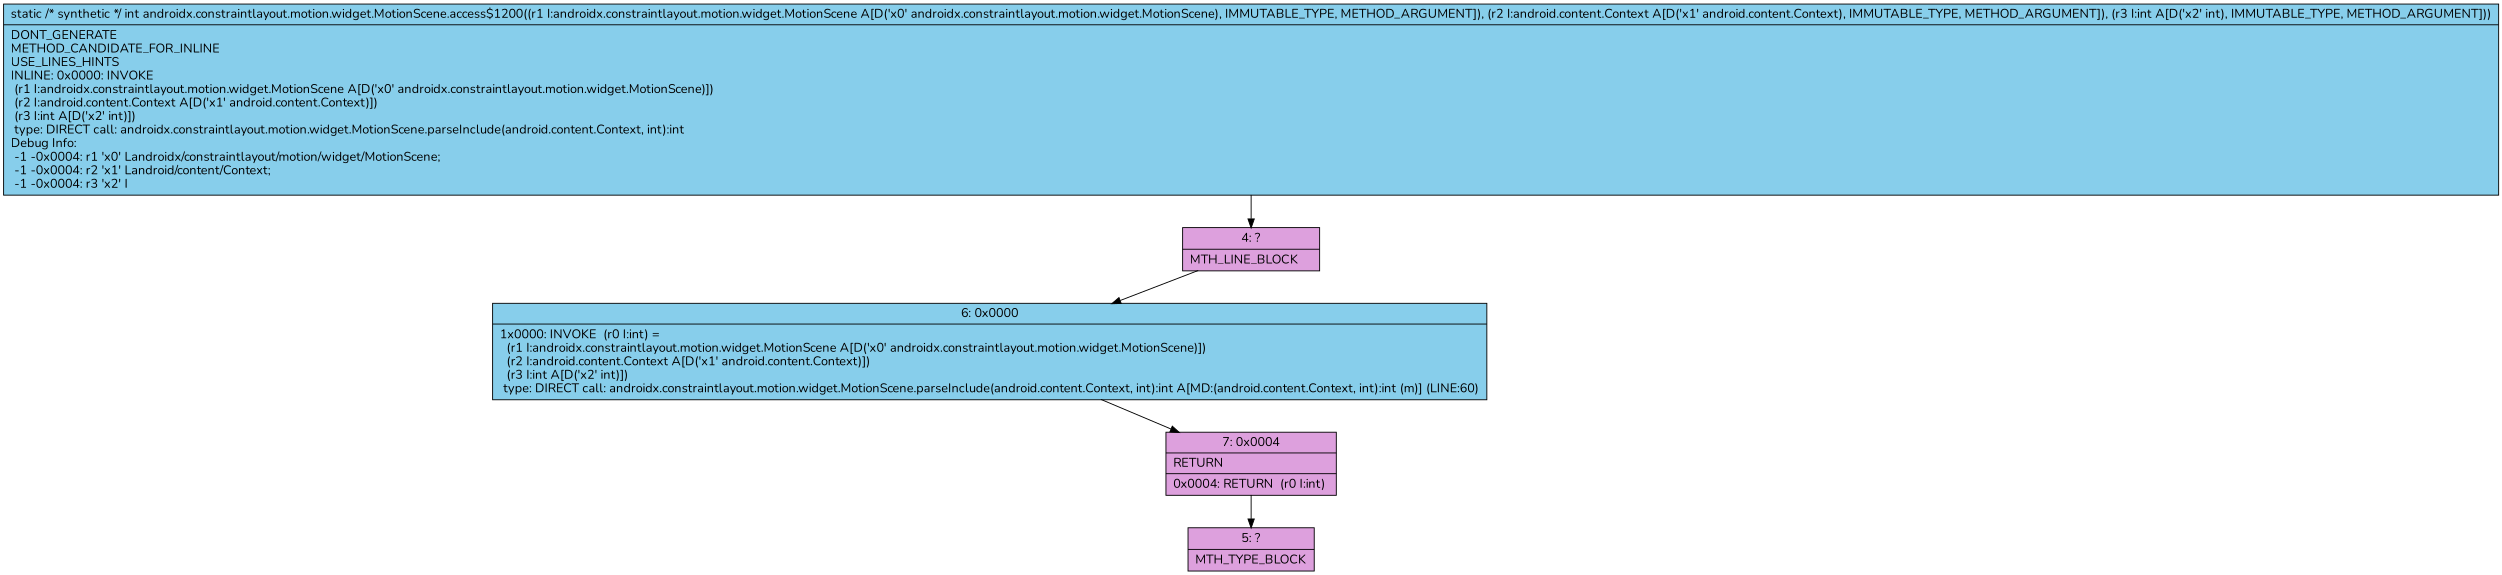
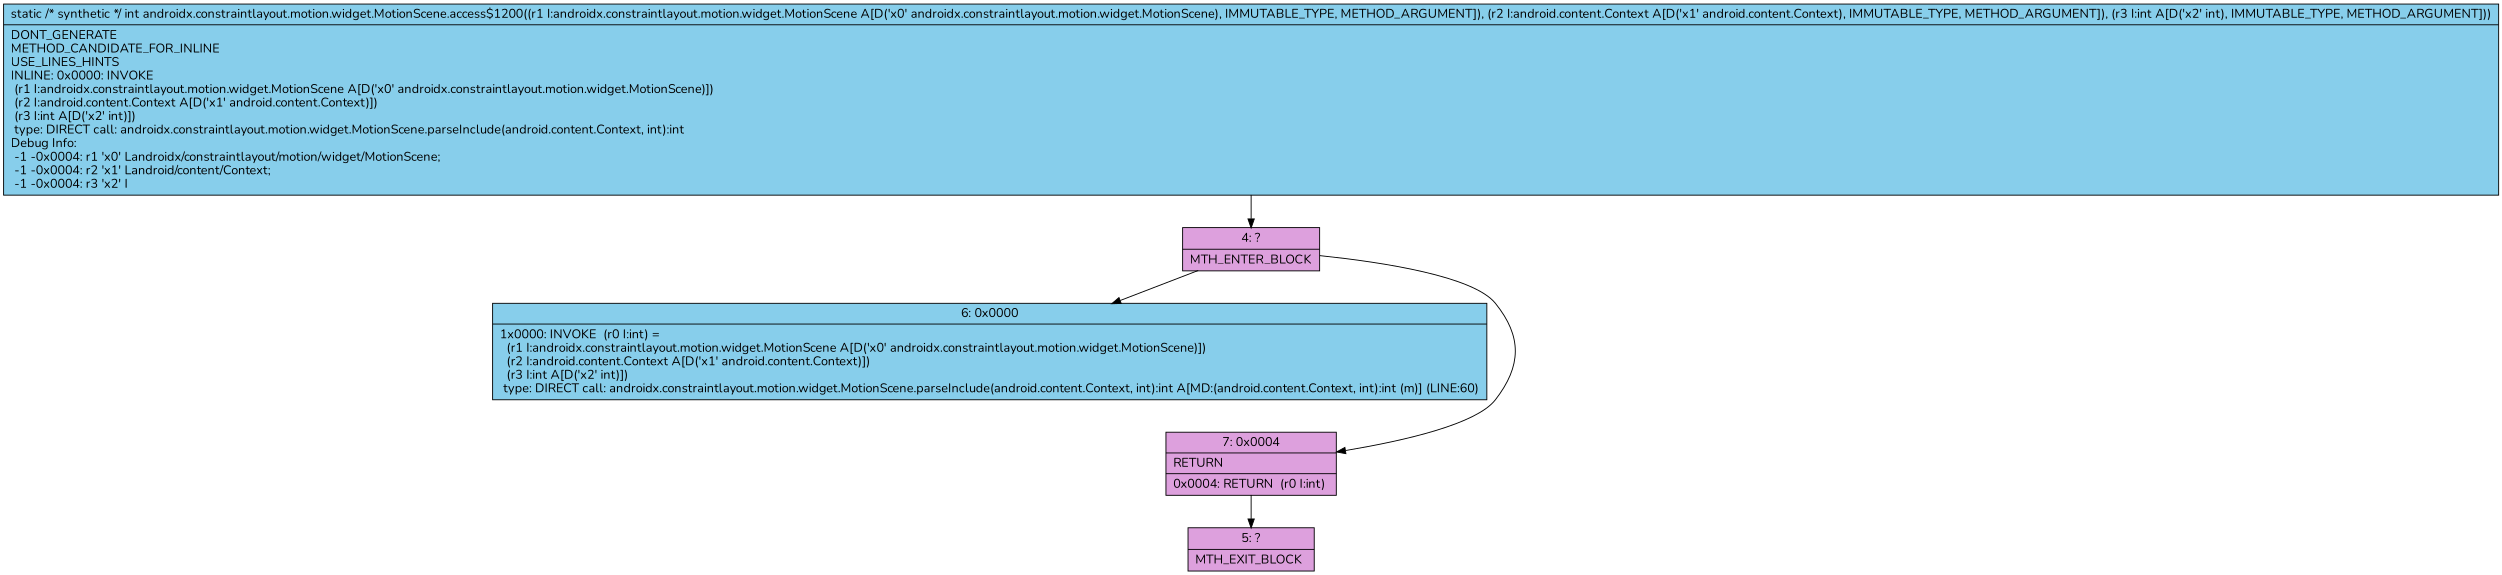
(1244, 260) -> (1251, 260)
(1136, 414) -> (1514, 339)
(1251, 560) -> (1249, 560)
